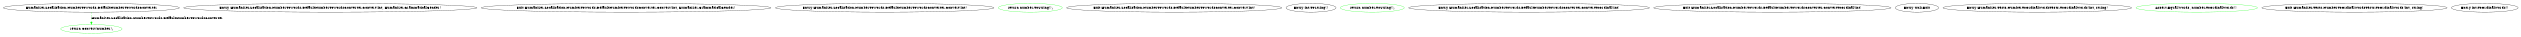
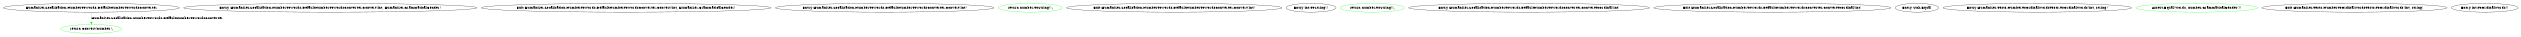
(1917, 8) -> (1917, 8)
(2197, 8) -> (2197, 8)
